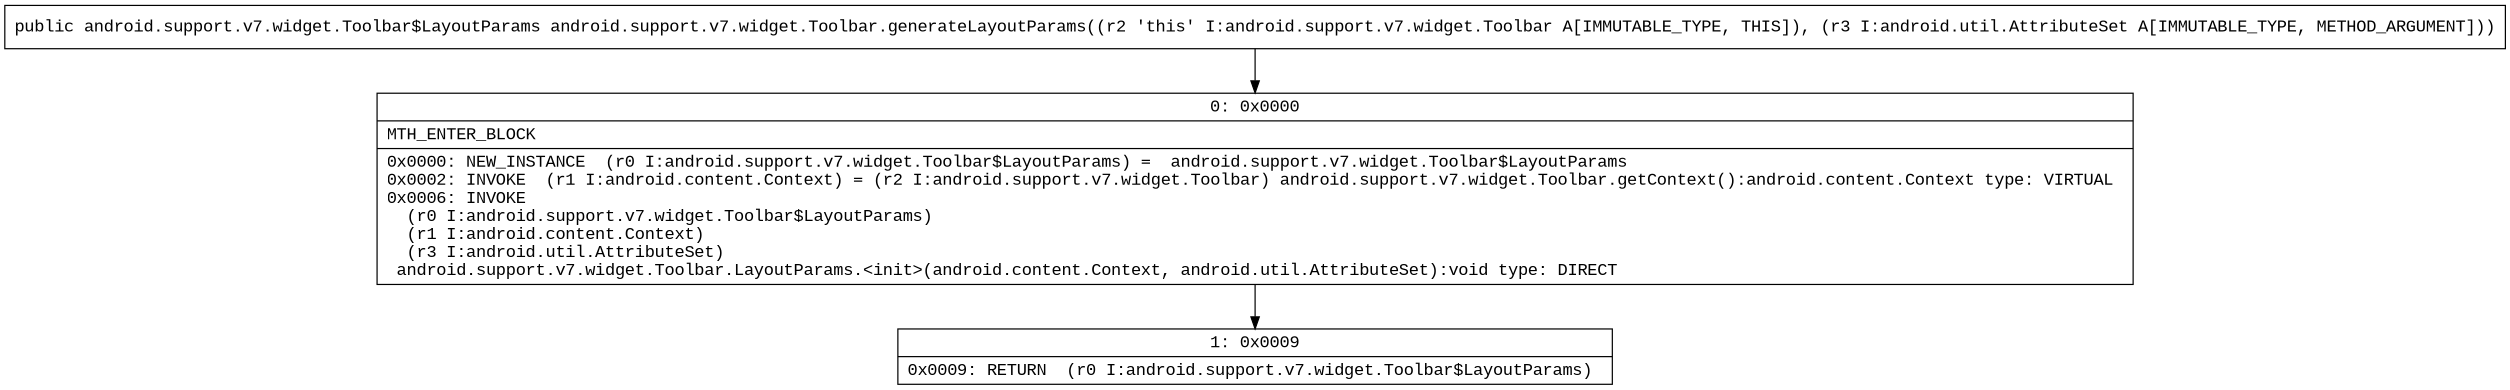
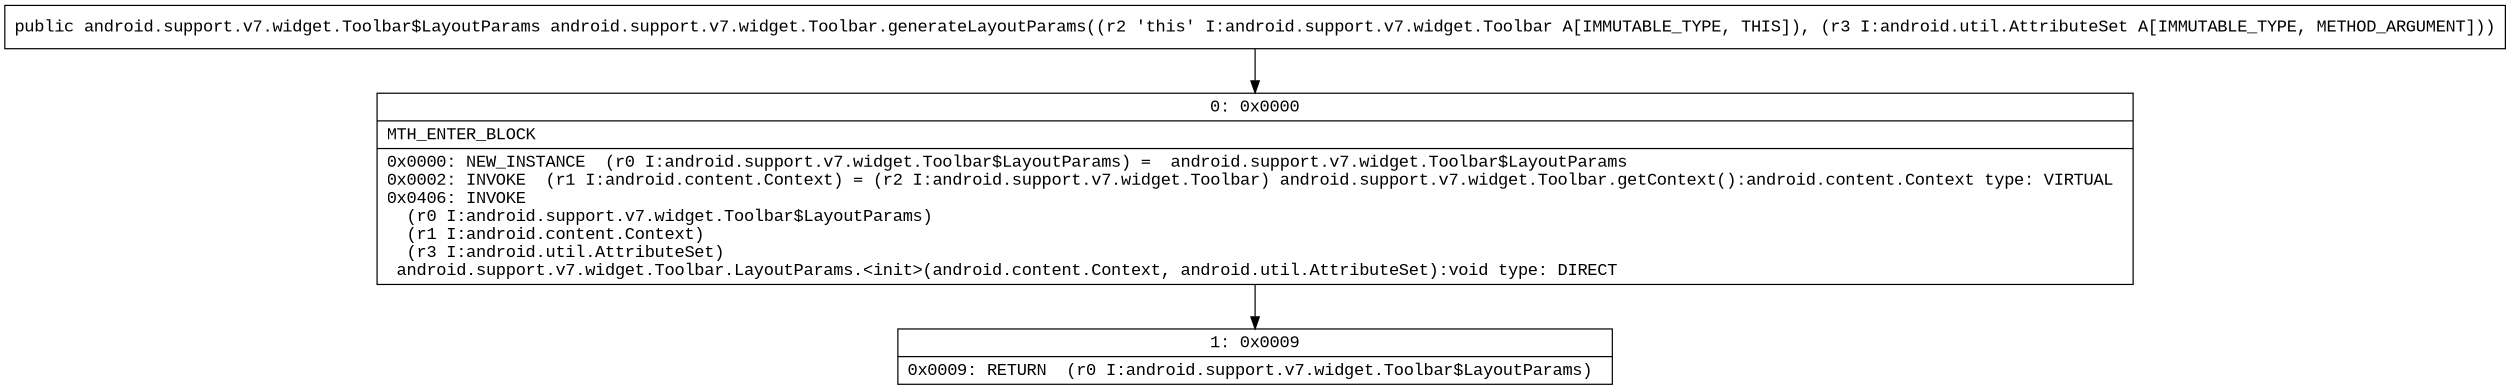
(467, 198) -> (467, 198)
